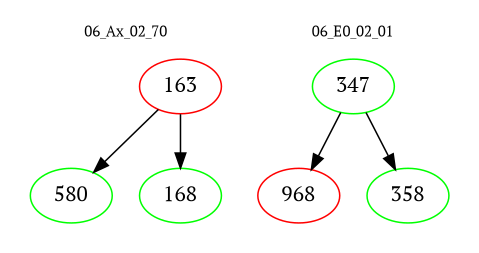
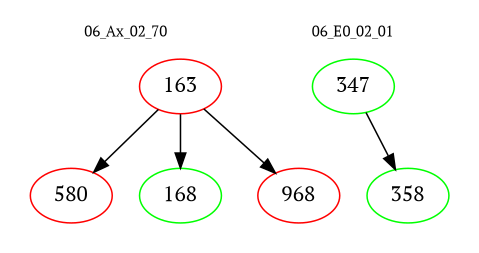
(330, 134) -> (223, 126)
(71, 196) -> (71, 196)
